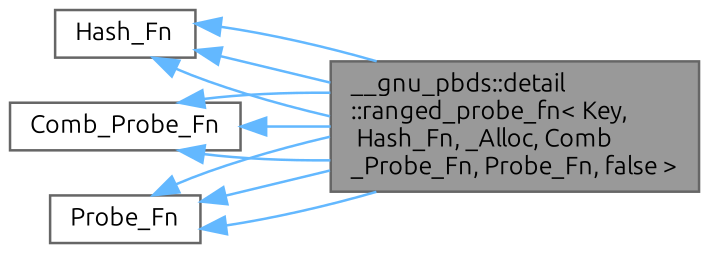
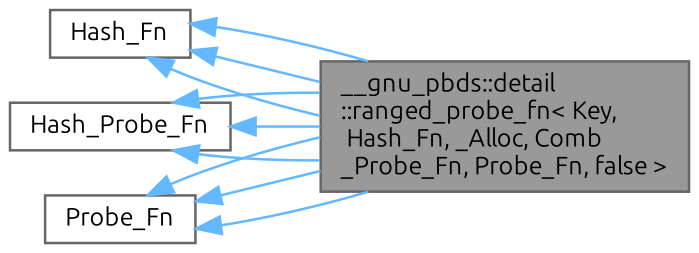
(125, 127) -> (120, 127)
